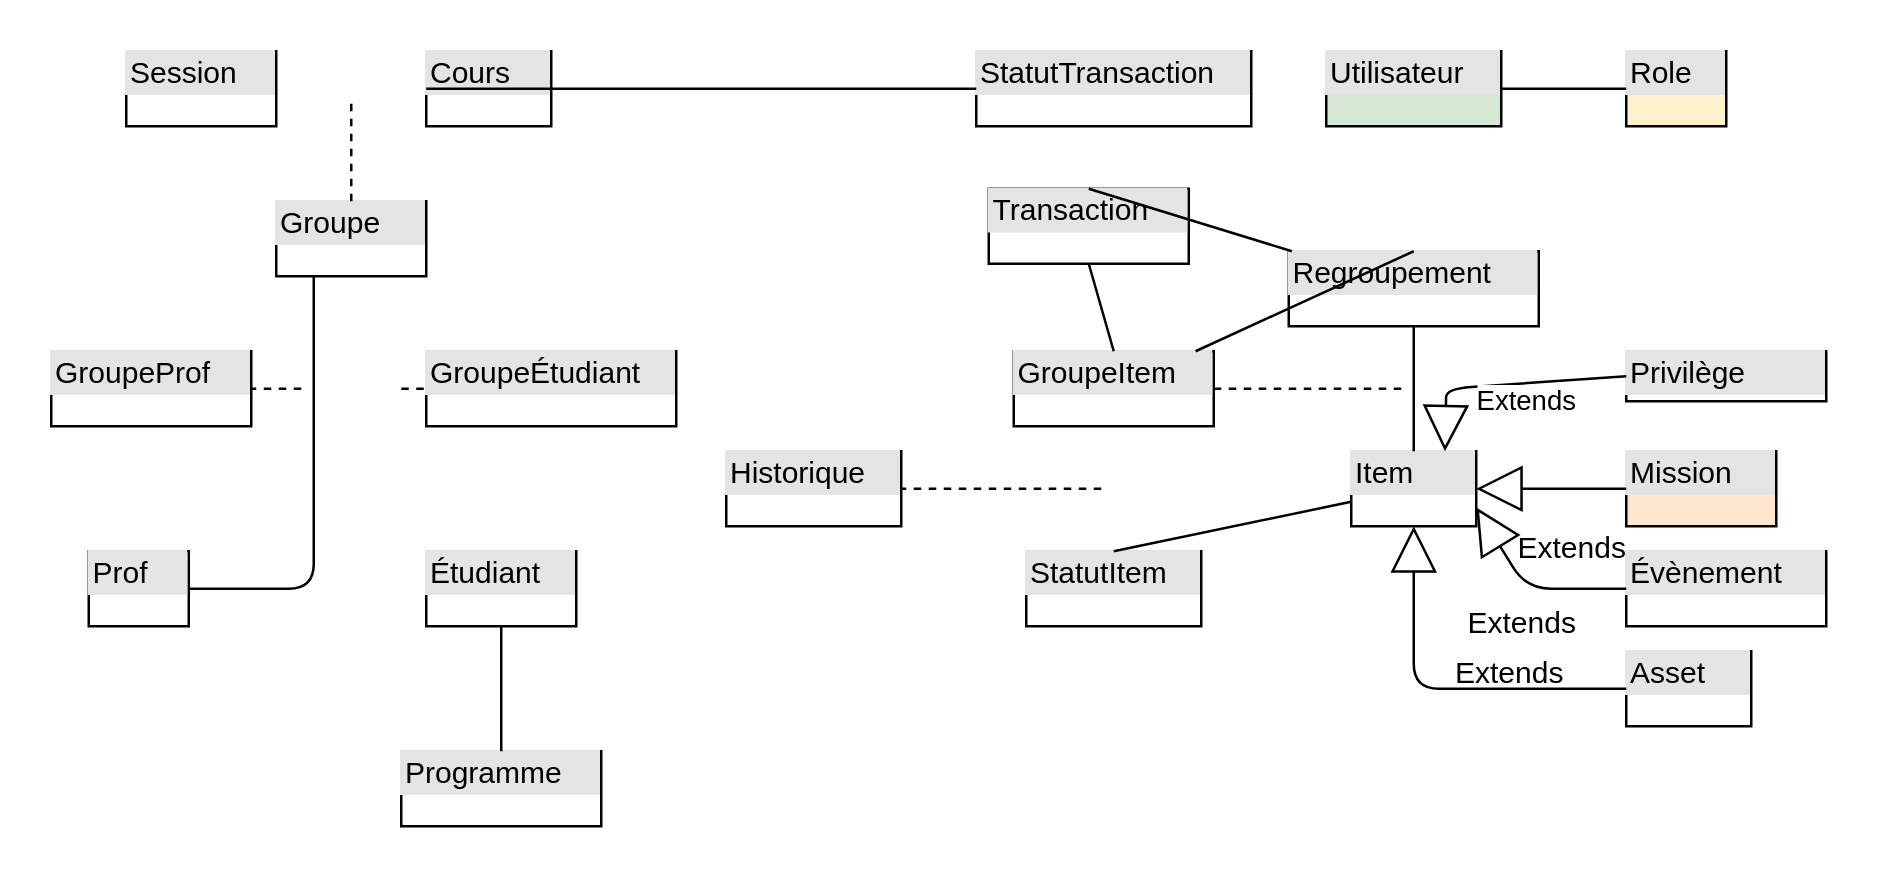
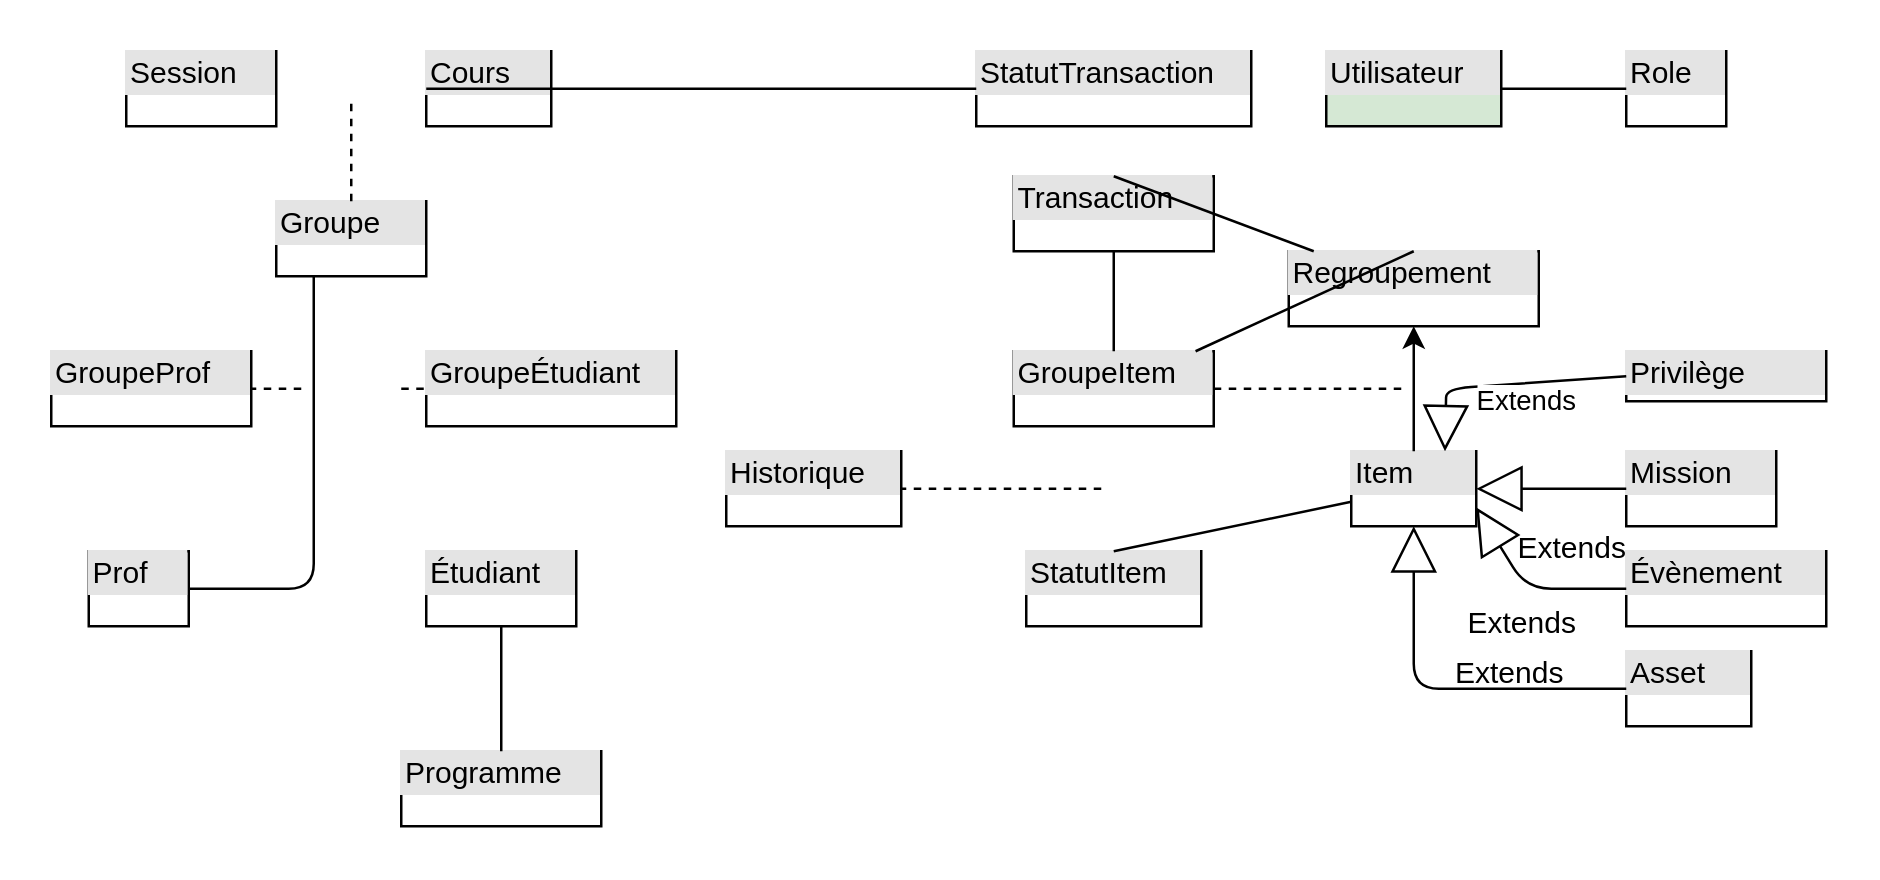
(1676, 89) -> (1676, 89)
(1089, 226) -> (1114, 214)
(1414, 337) -> (1414, 344)
(1701, 489) -> (1701, 489)
